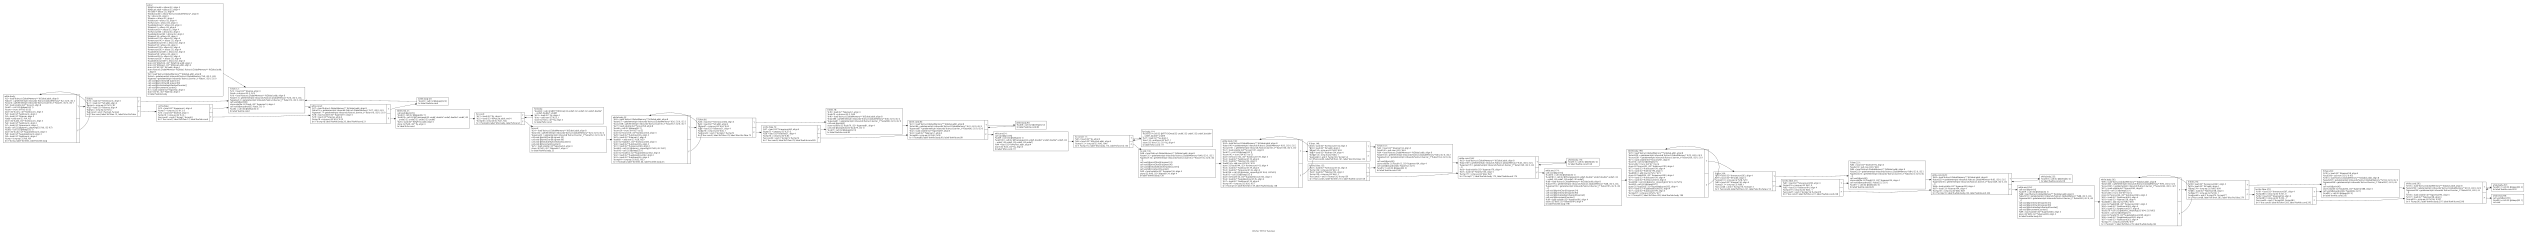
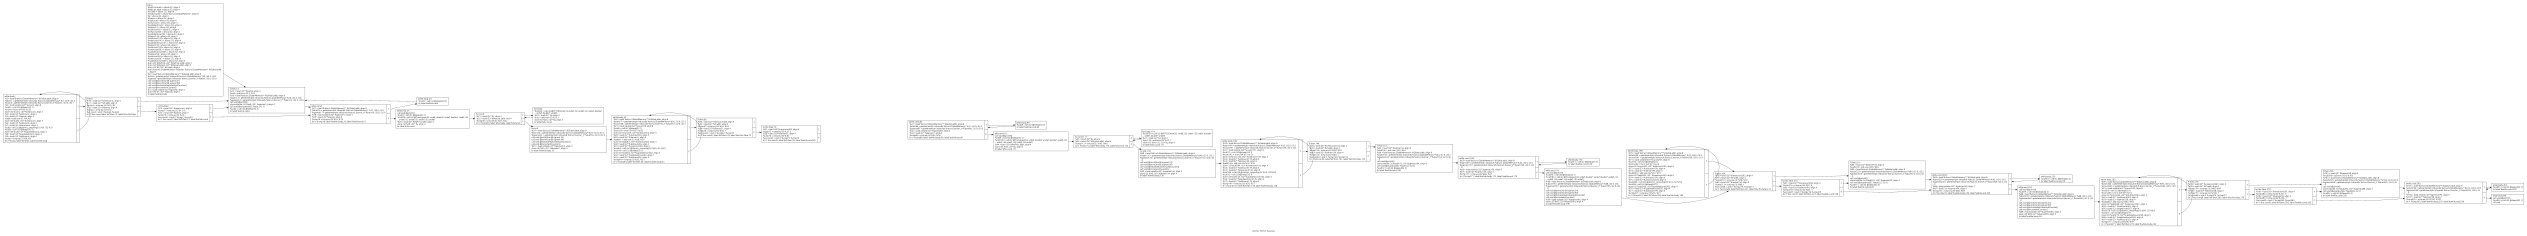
(864, 121) -> none
(864, 138) -> none
(1339, 172) -> none
(1623, 181) -> (1675, 203)
